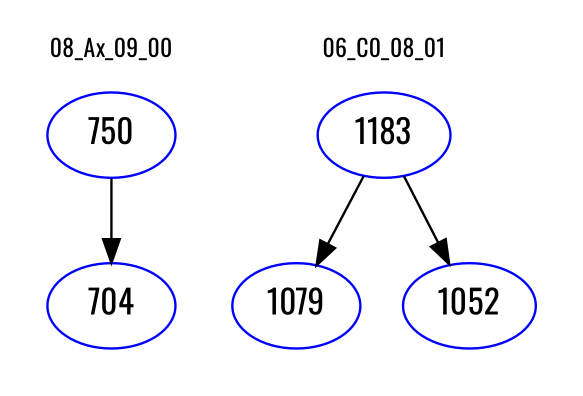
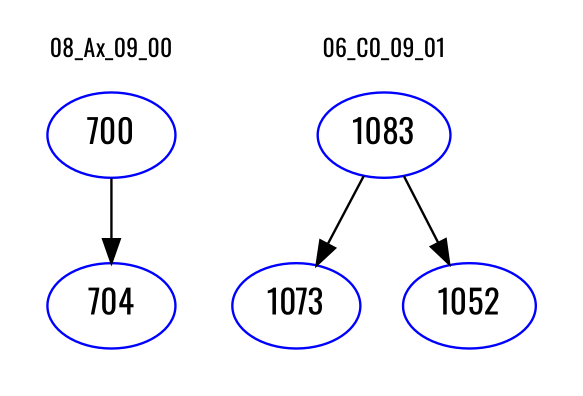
(384, 51) -> (384, 51)
(111, 135) -> (111, 135)
(384, 135) -> (384, 135)
(296, 306) -> (296, 306)
